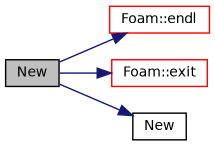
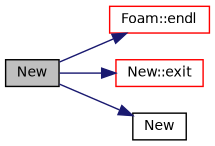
(160, 73) -> (160, 73)
